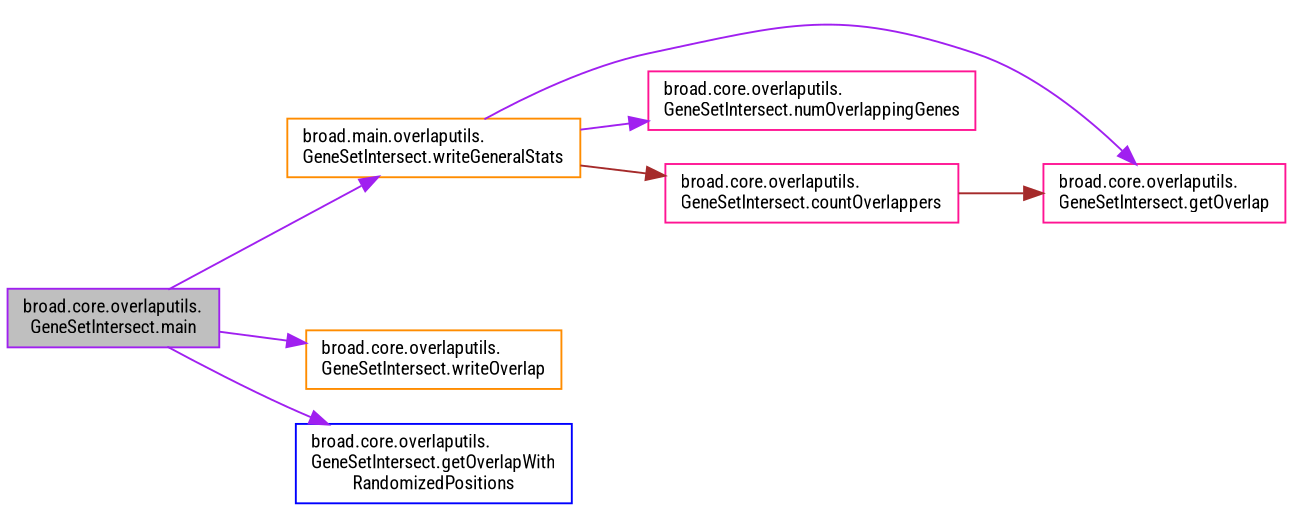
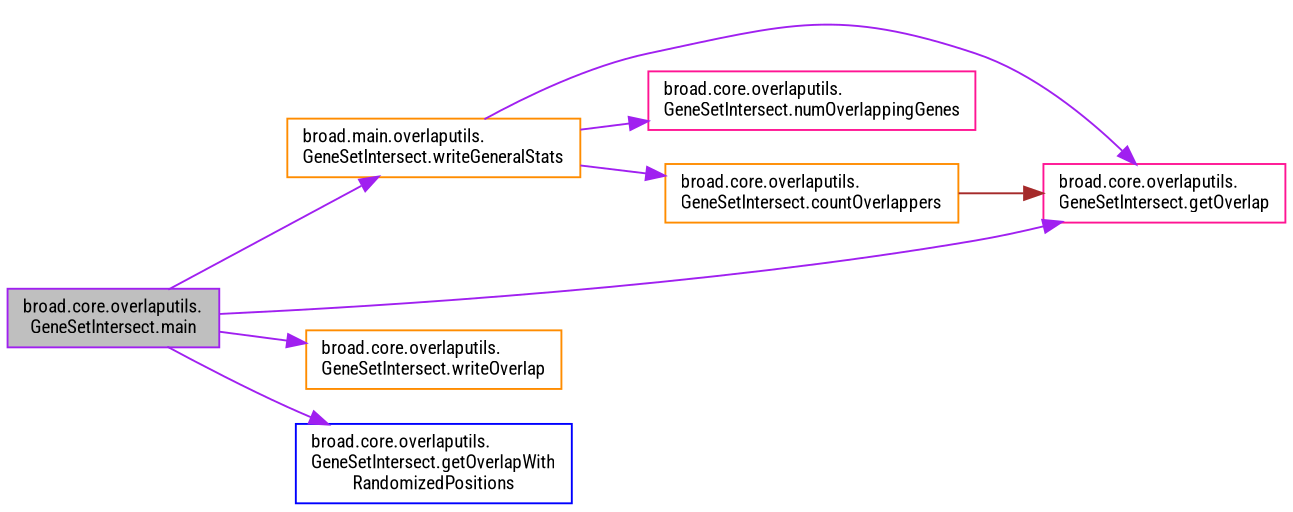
(613, 169) -> (613, 169)
(812, 193) -> (812, 193)
none -> (633, 285)
